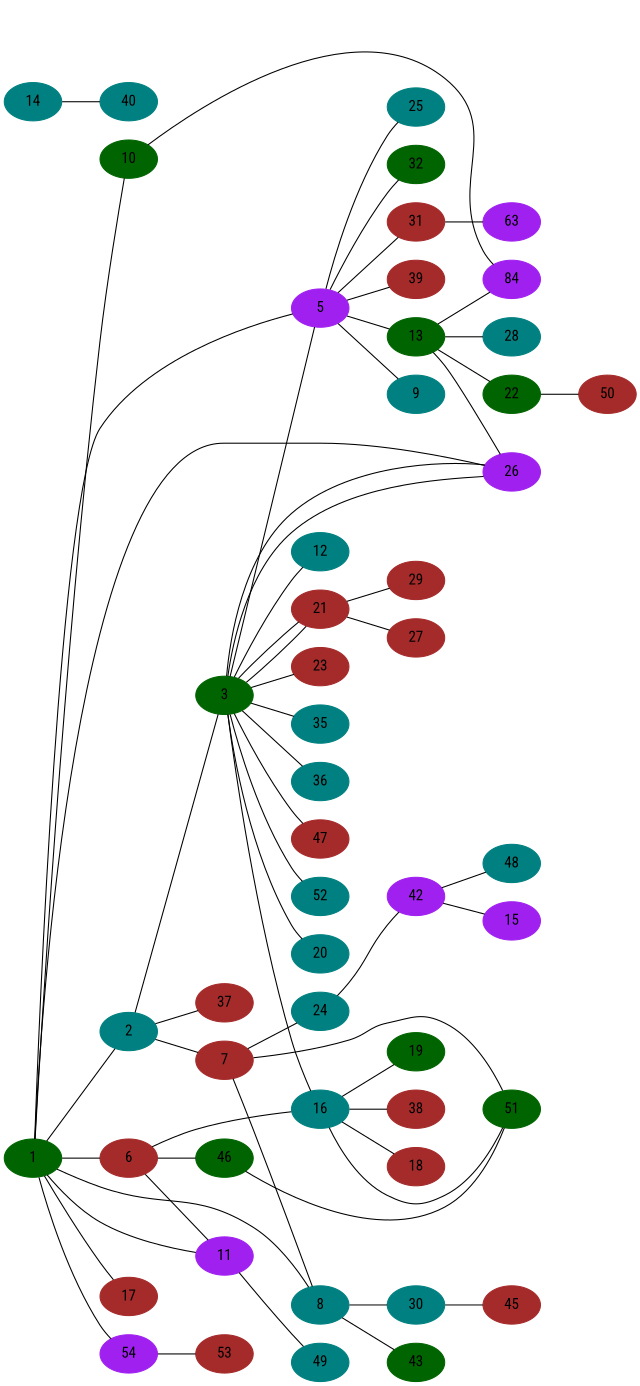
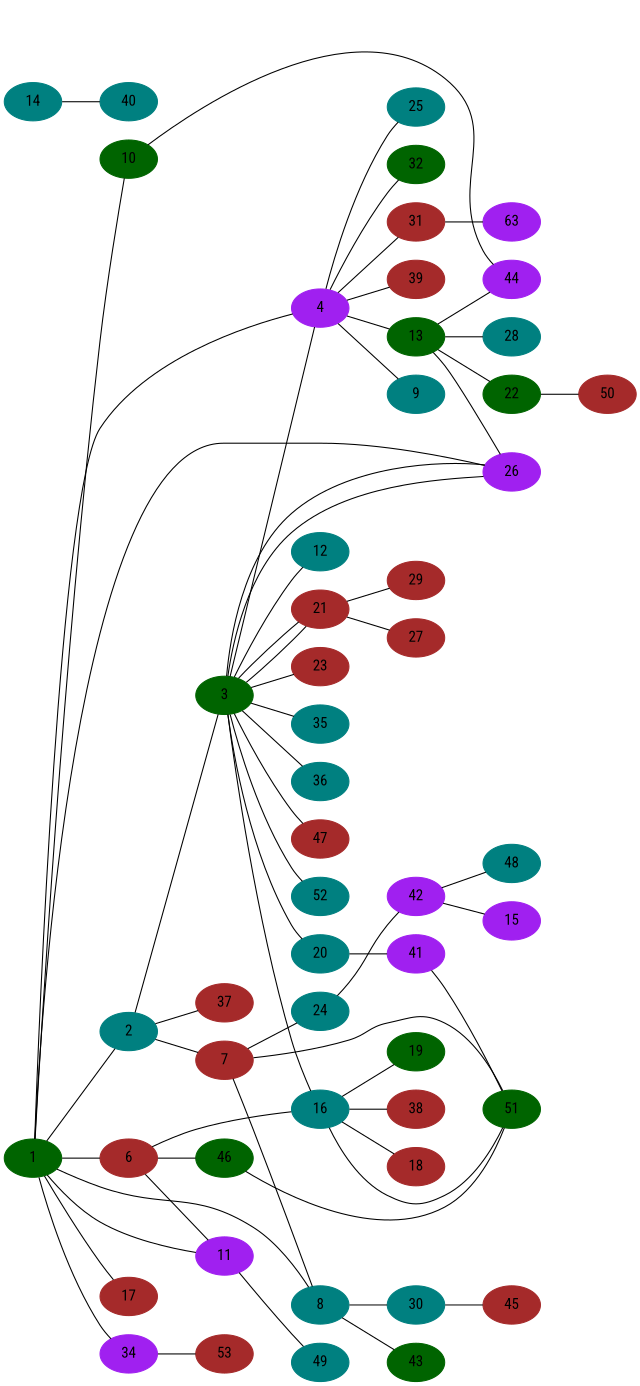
(512, 279) -> (512, 279)
(320, 308) -> (320, 308)
none -> (416, 954)
(129, 1354) -> (129, 1354)
